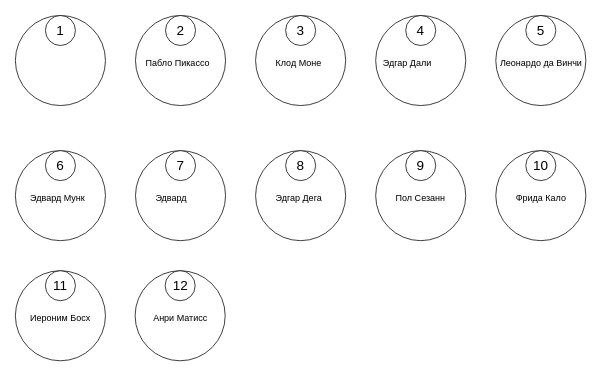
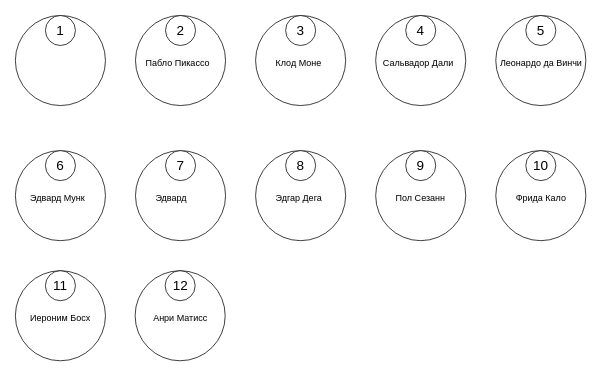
(407, 64) -> (417, 64)
